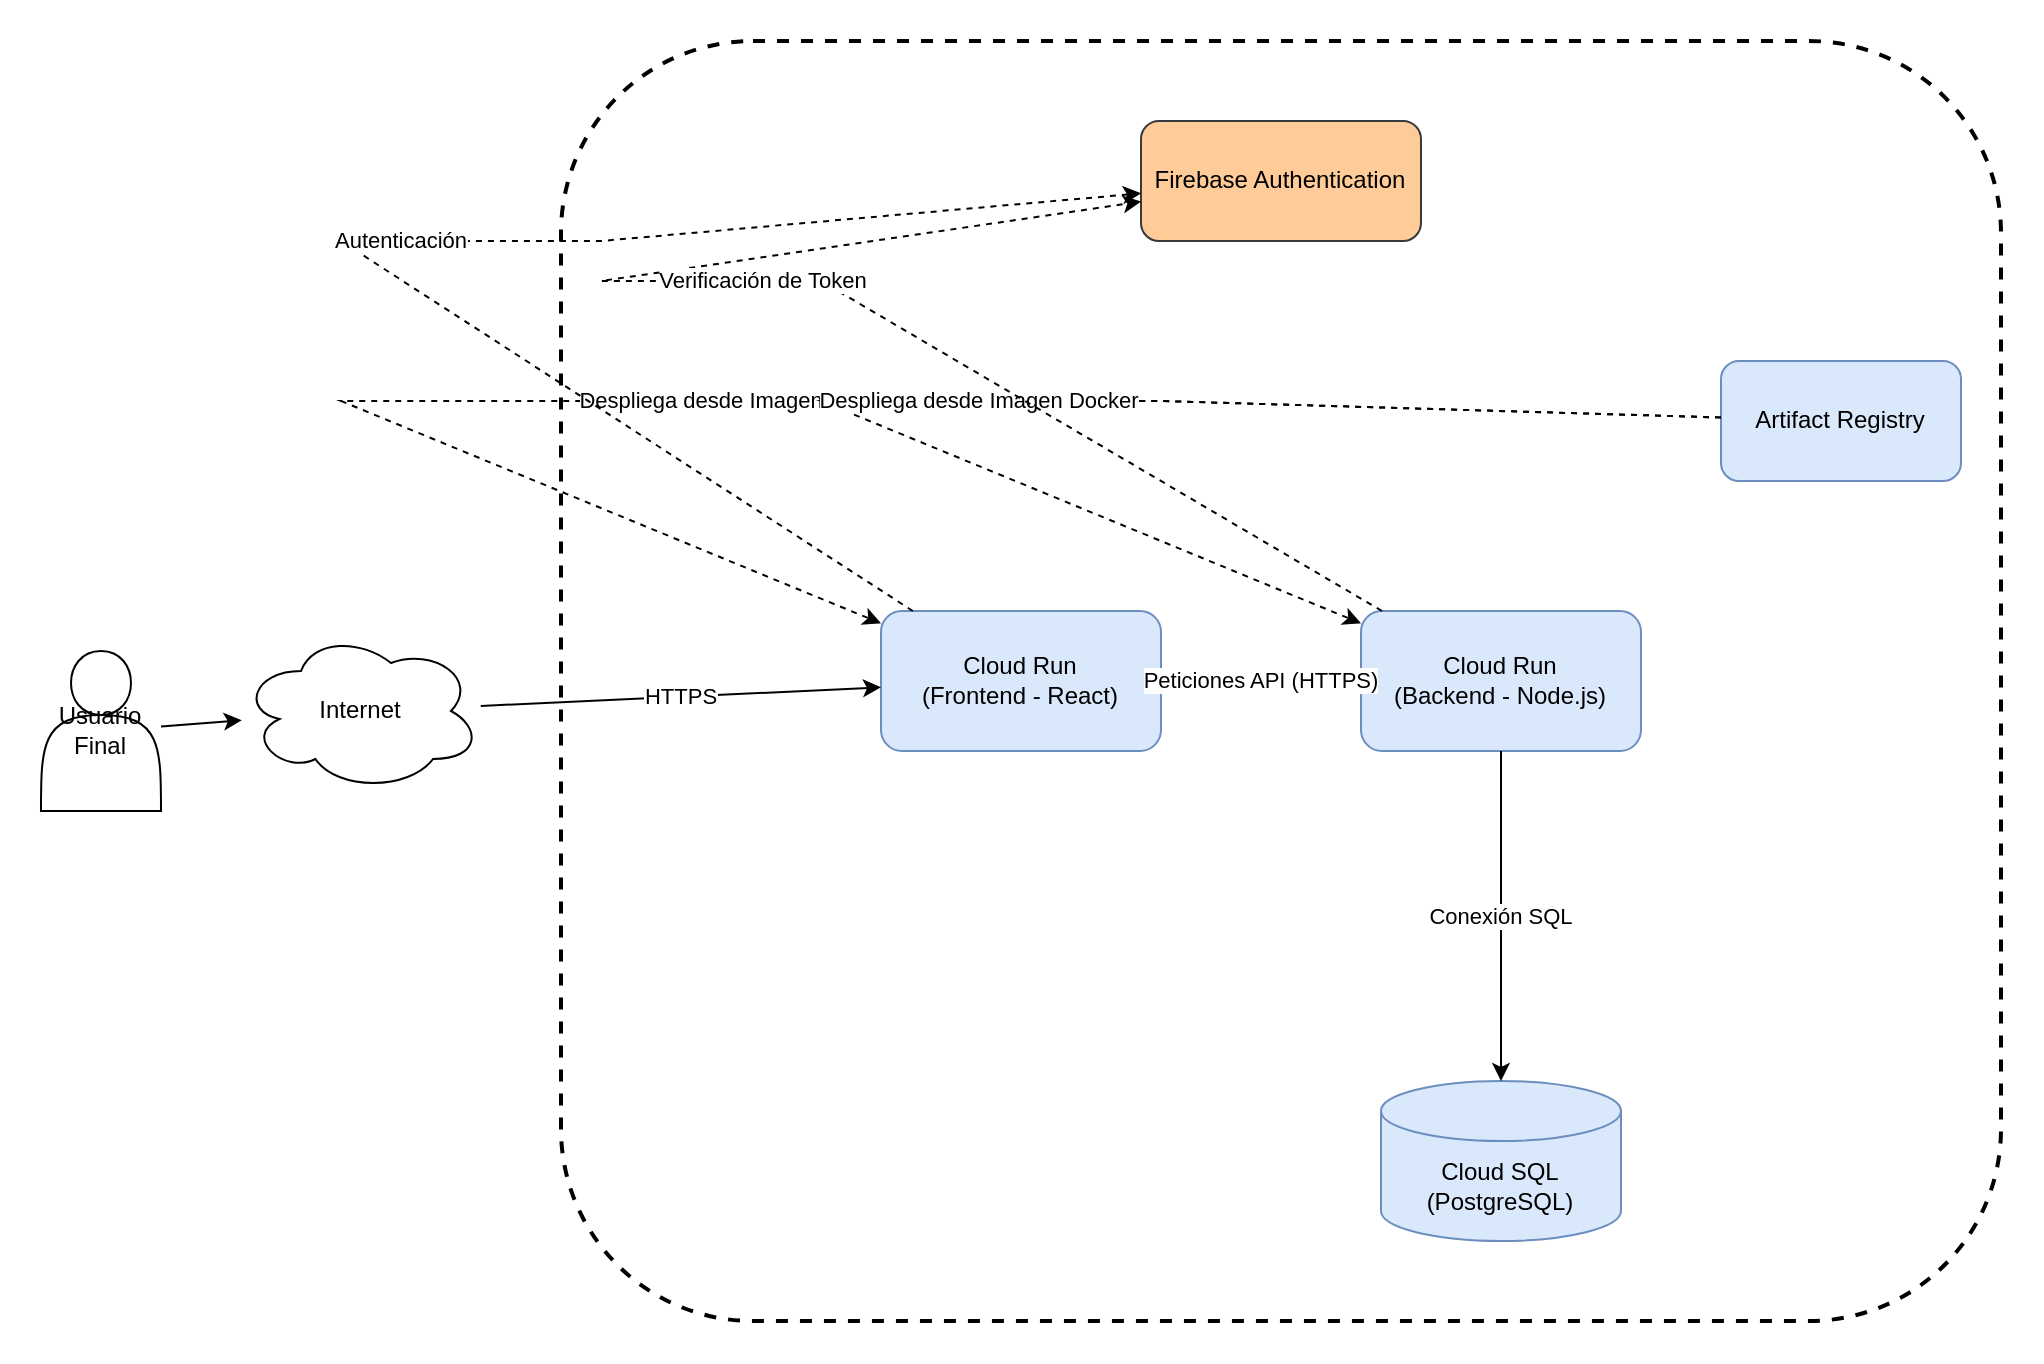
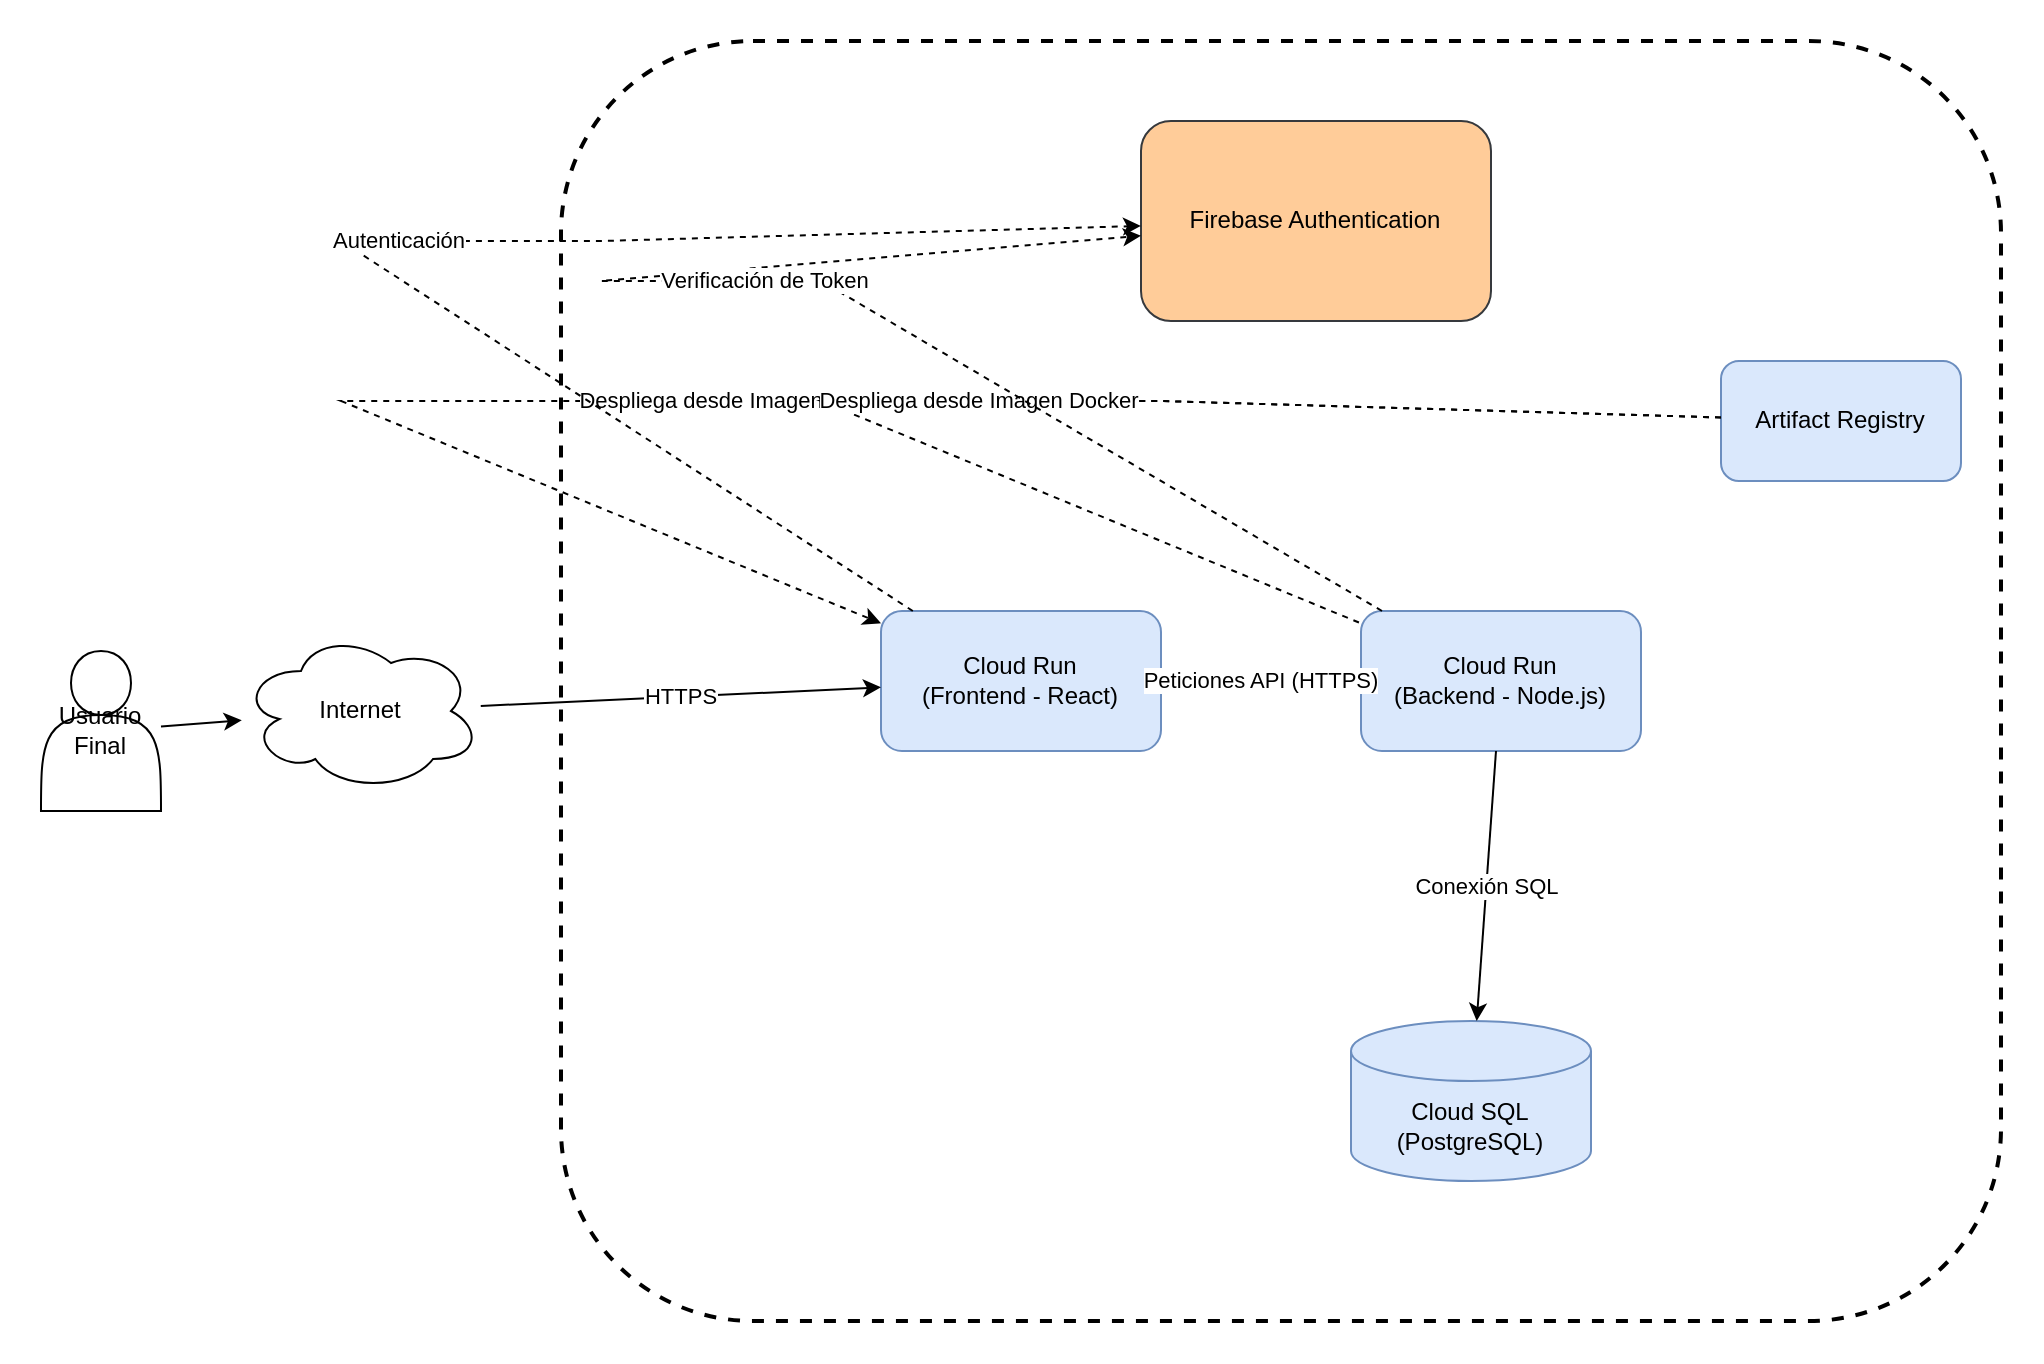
(1281, 181) -> (1316, 221)
(1346, 617) -> (1353, 620)
(1501, 1161) -> (1471, 1101)
